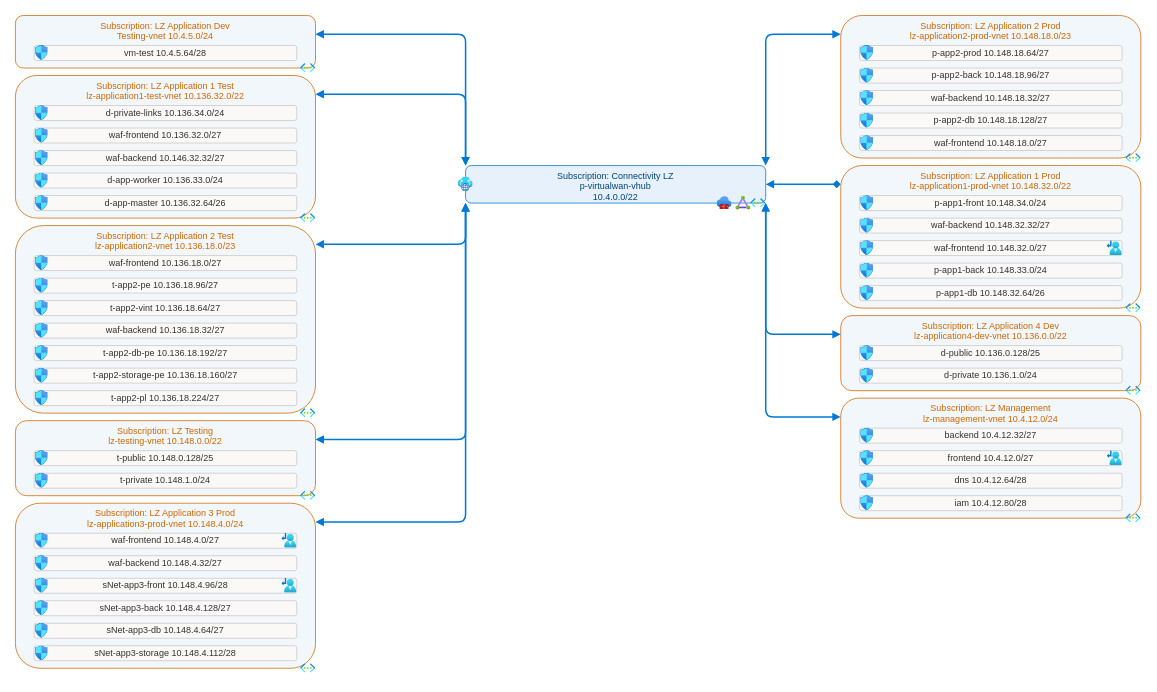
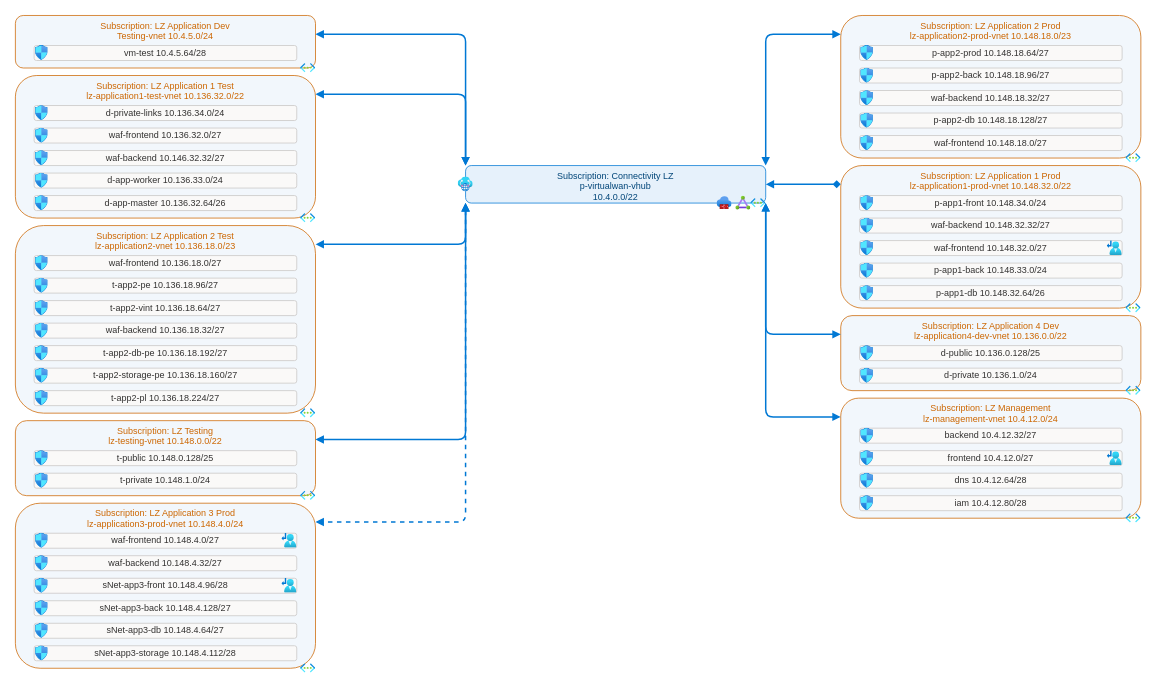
(434, 522) -> (434, 522)
